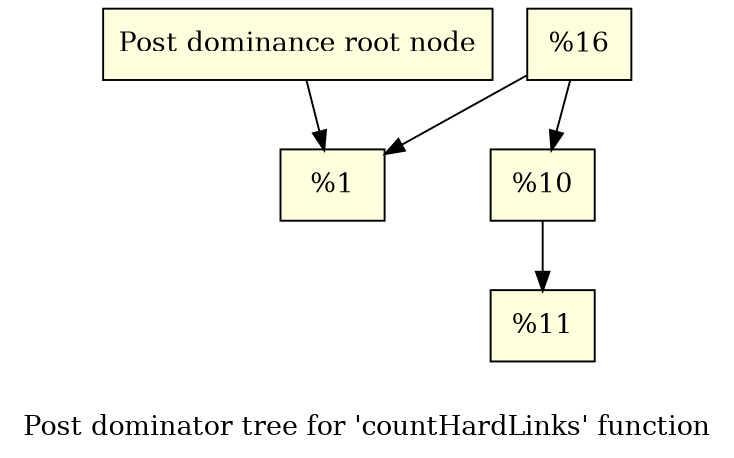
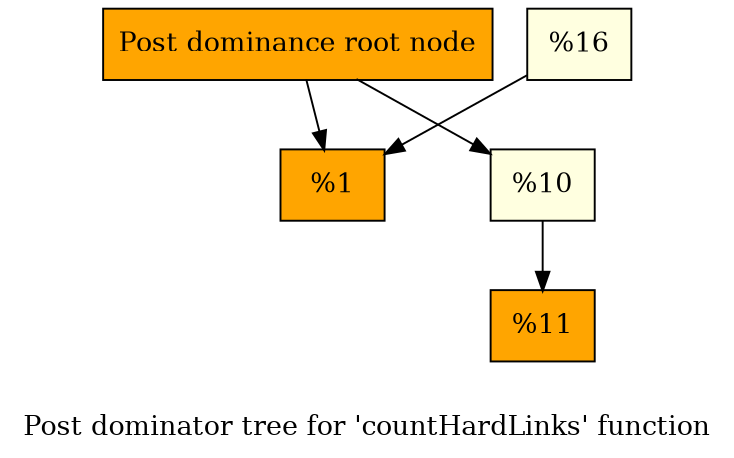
(298, 44) -> (298, 44)
(563, 105) -> (415, 112)
(333, 185) -> (333, 185)
(543, 326) -> (543, 326)
